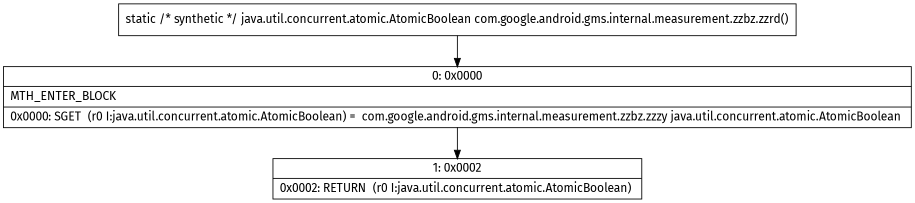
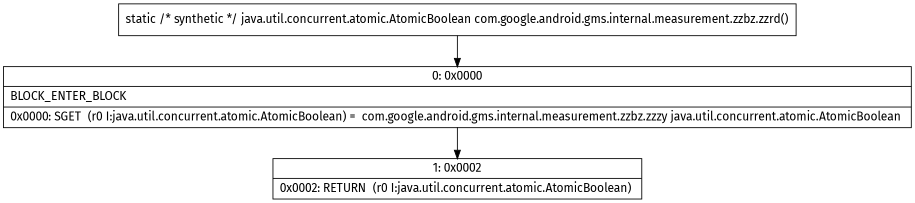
(64, 96) -> (69, 96)
